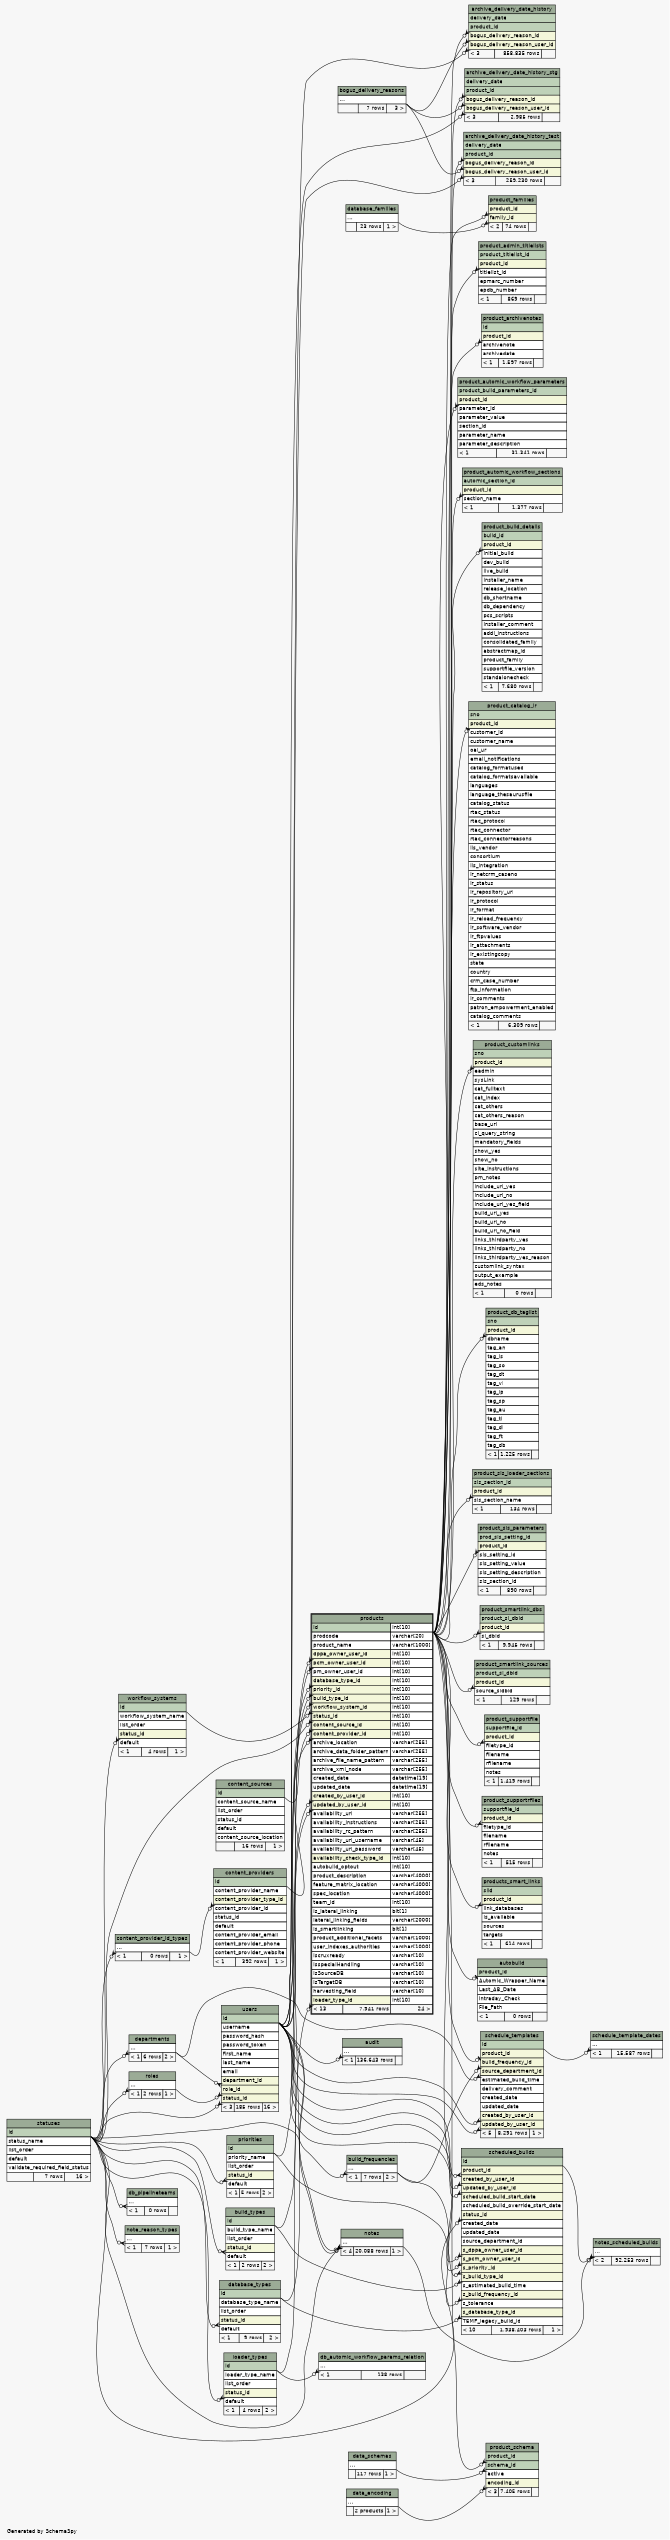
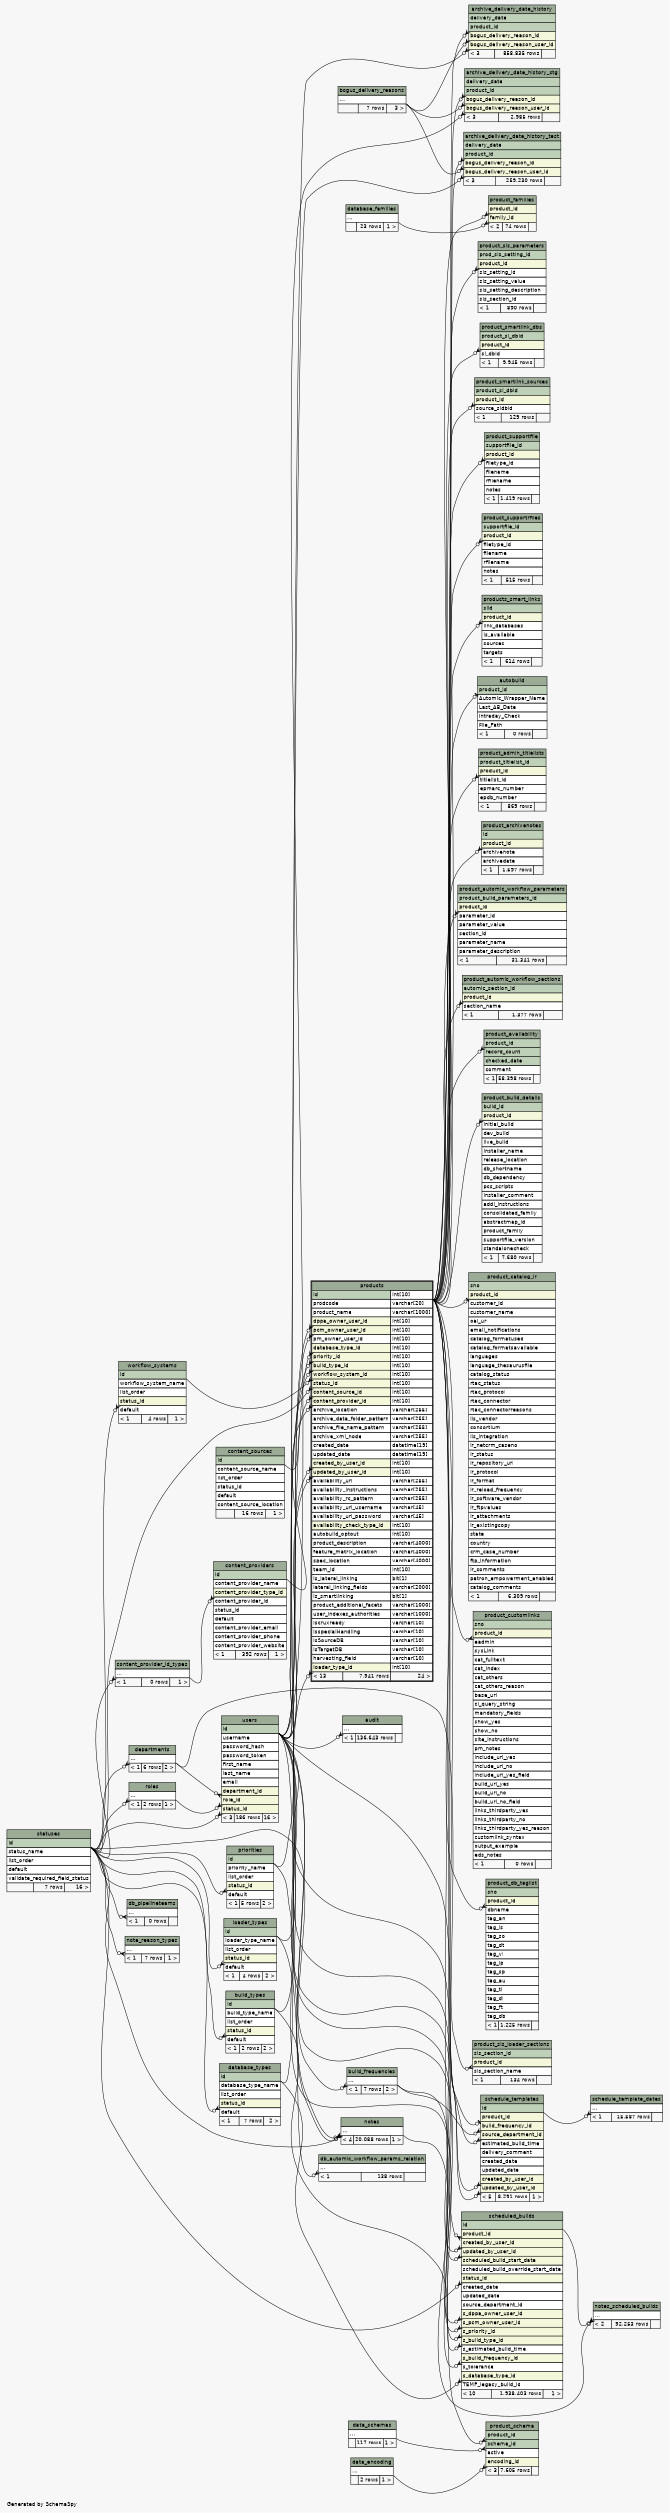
none -> (512, 1057)
(248, 2107) -> (248, 1818)
(253, 2338) -> (253, 2121)
(515, 2492) -> (515, 2470)
(369, 2511) -> (369, 2480)
